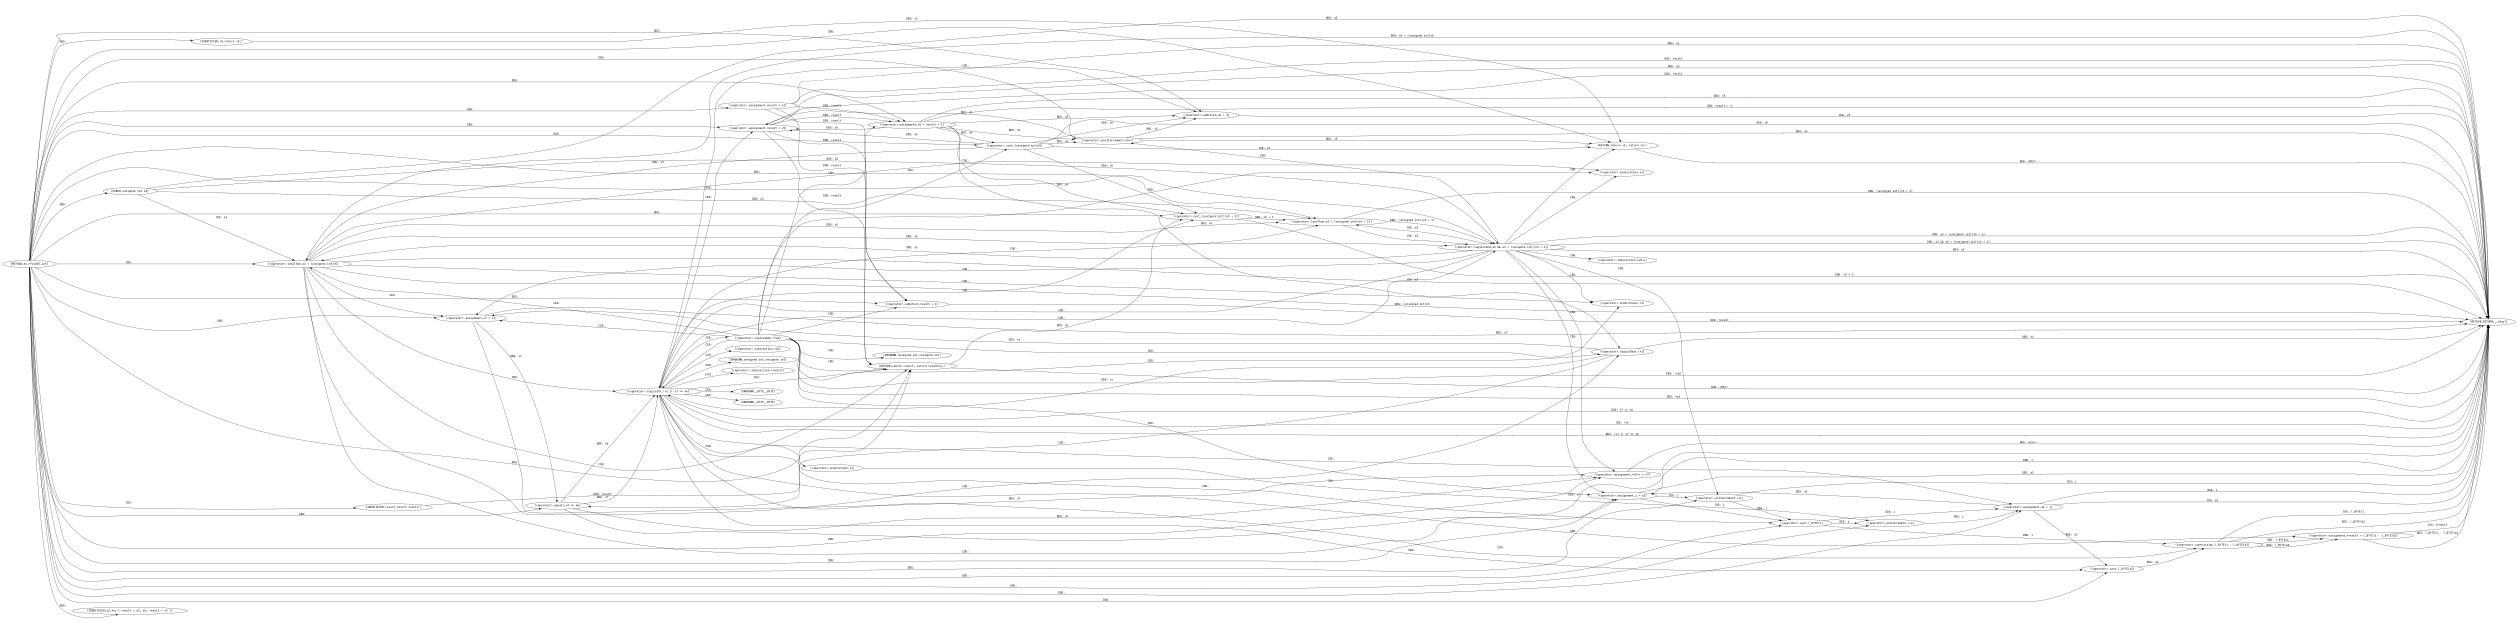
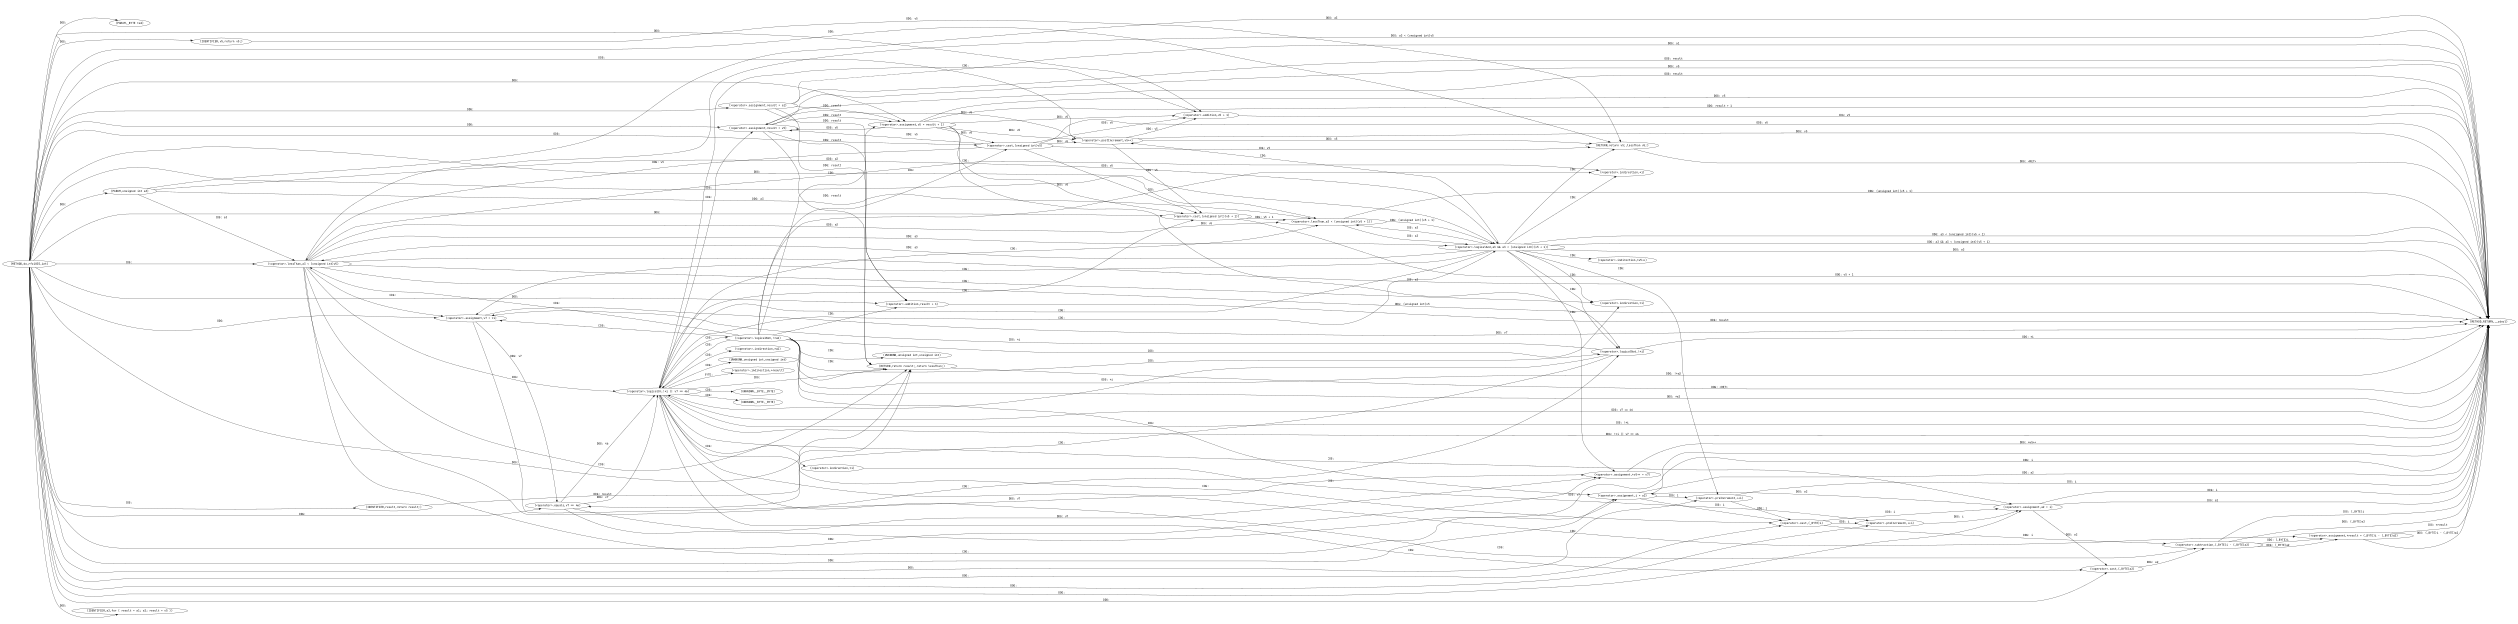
none -> (130, 23)
(1622, 146) -> (1622, 146)
(1087, 322) -> (1156, 178)
(1572, 382) -> (1570, 291)
